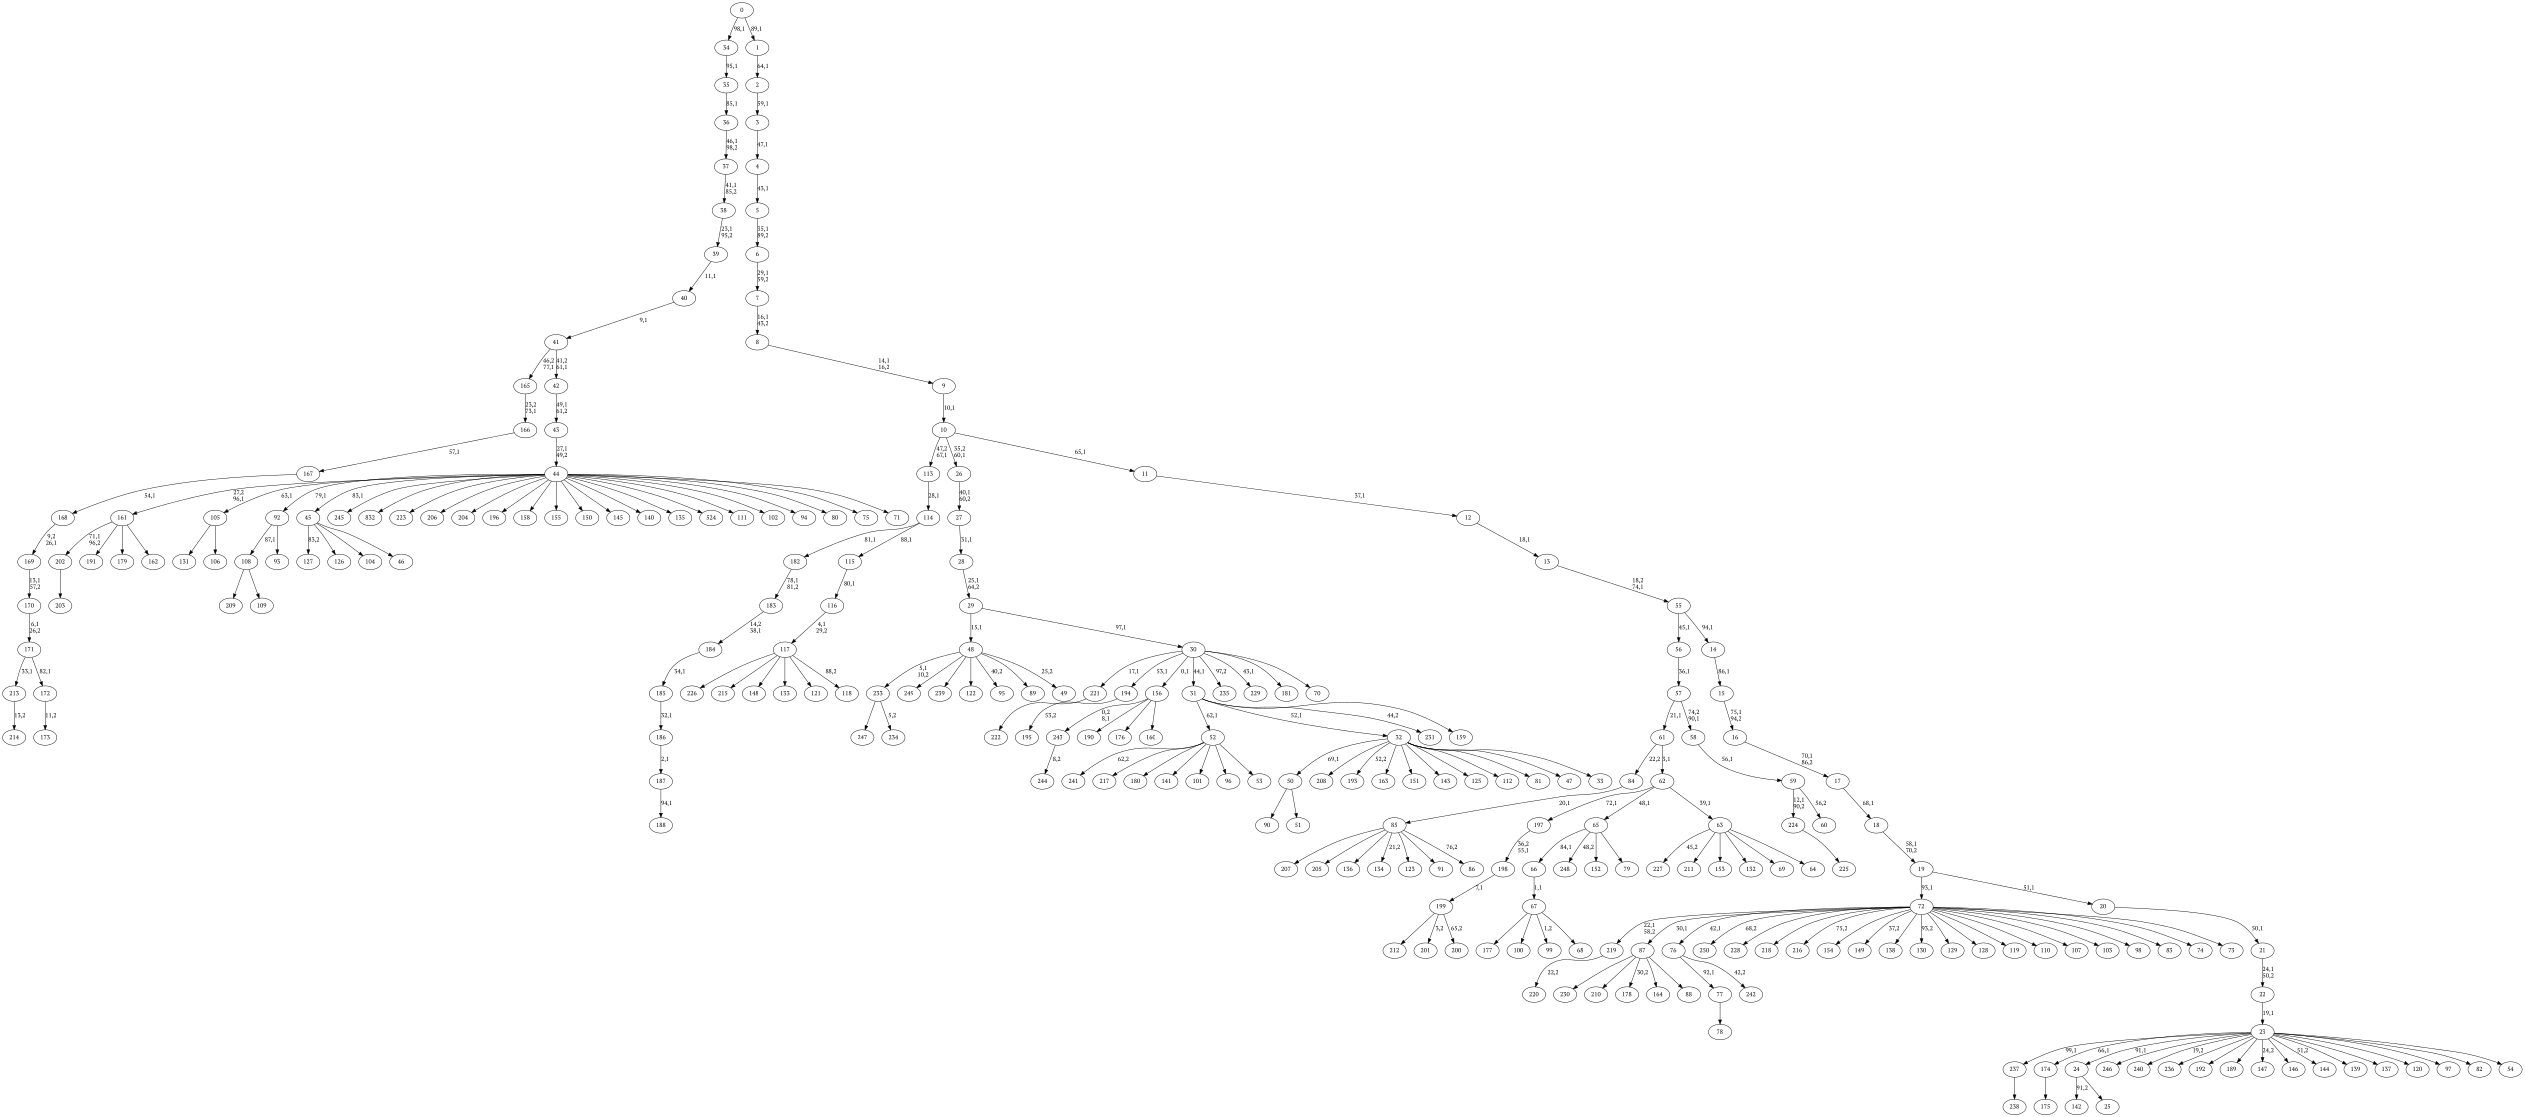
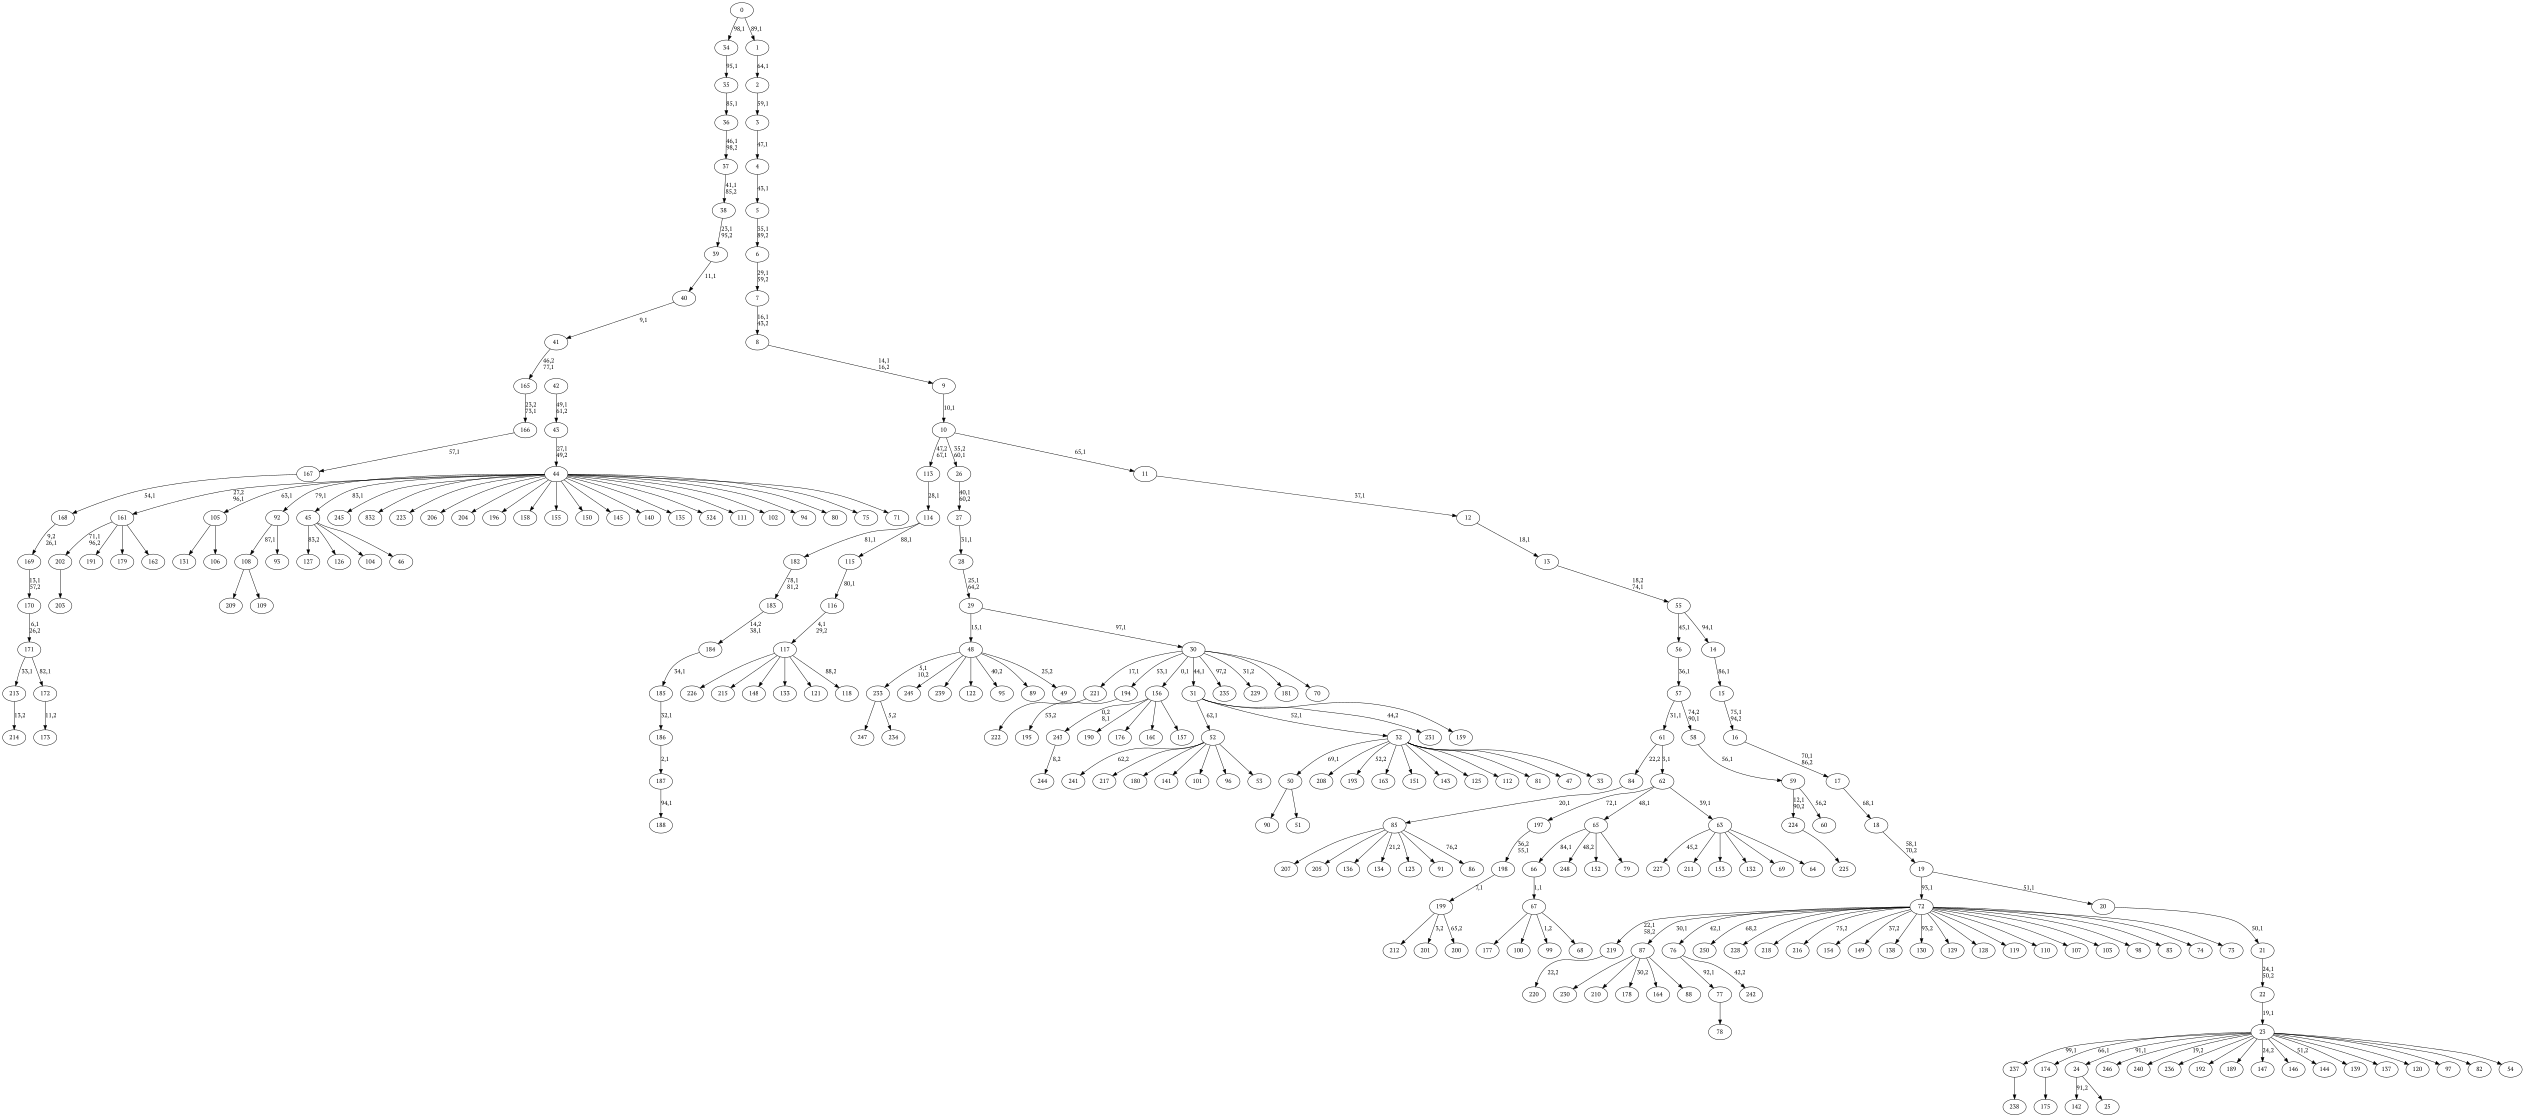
(556, 362) -> none
(1249, 672) -> (1249, 672)
(1676, 716) -> (1676, 716)
none -> (1182, 738)
